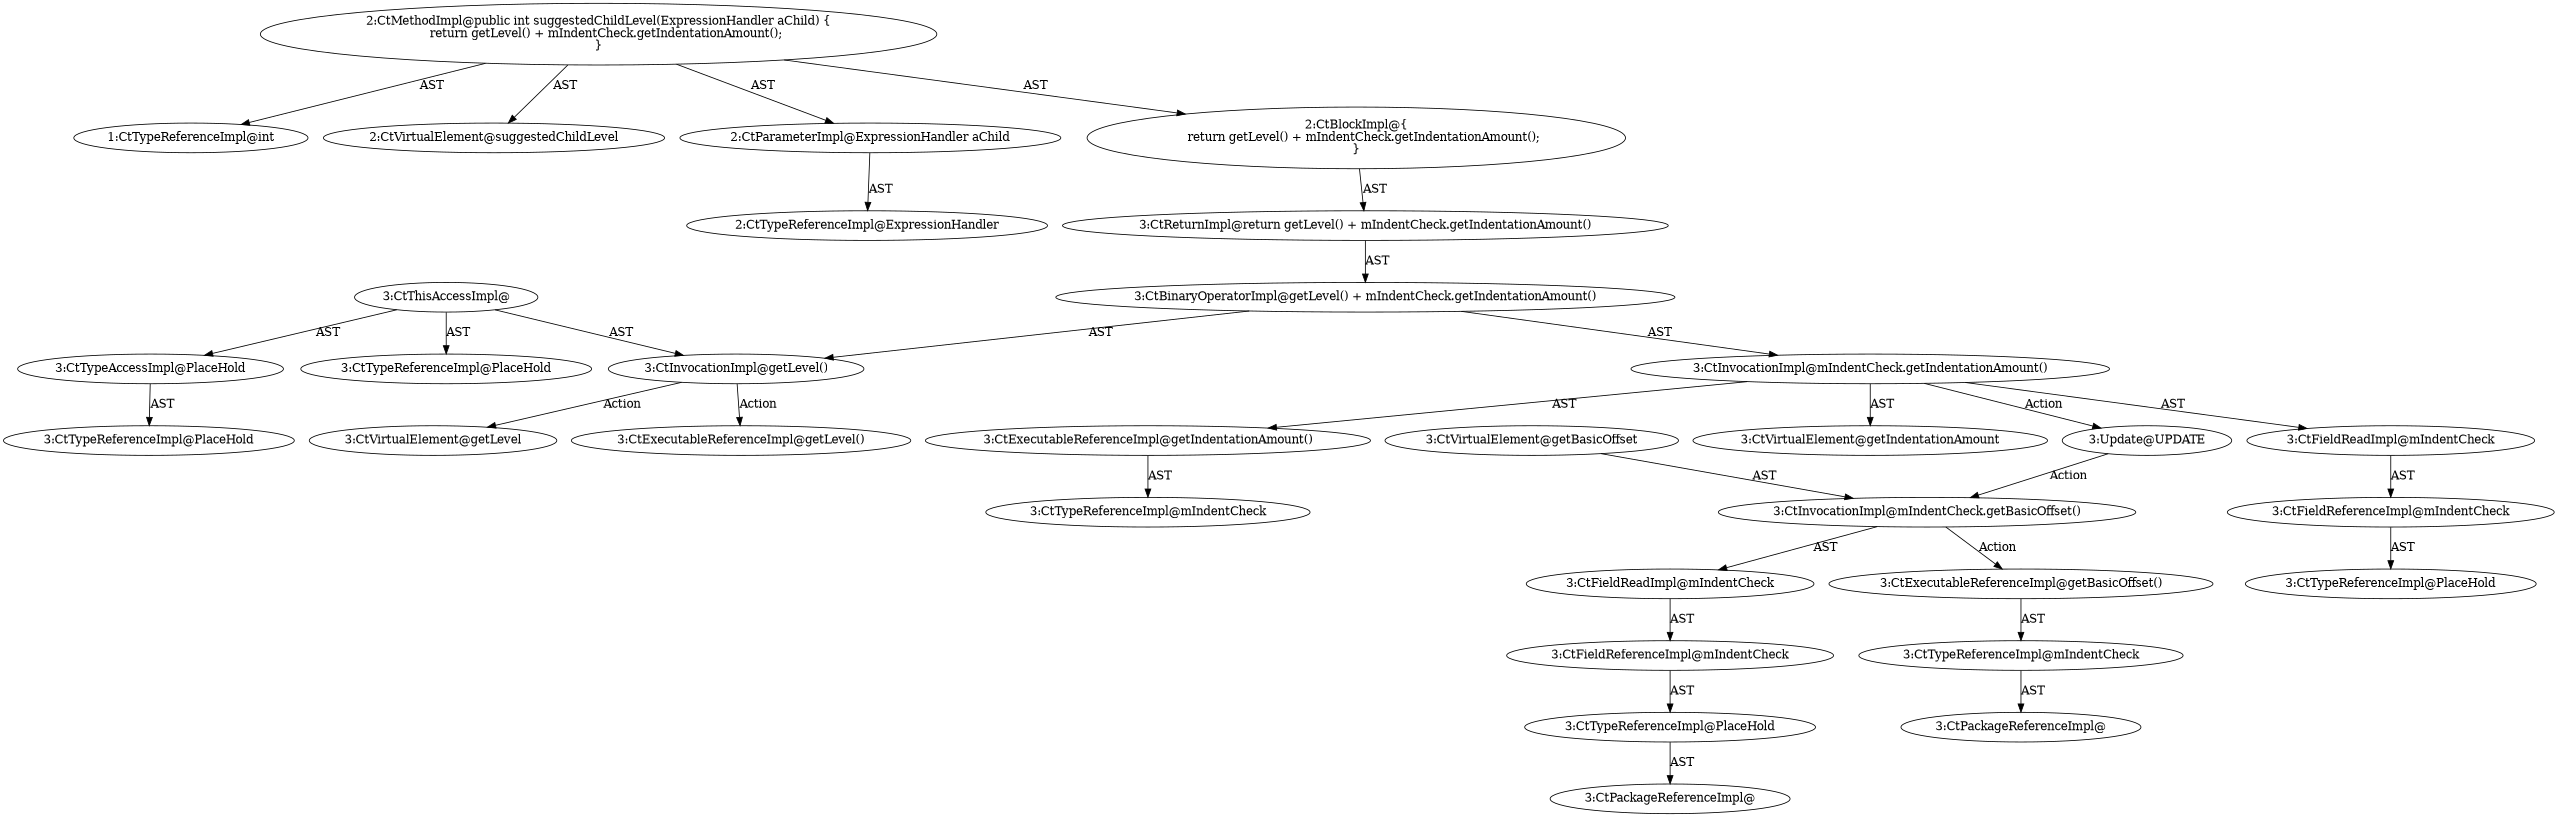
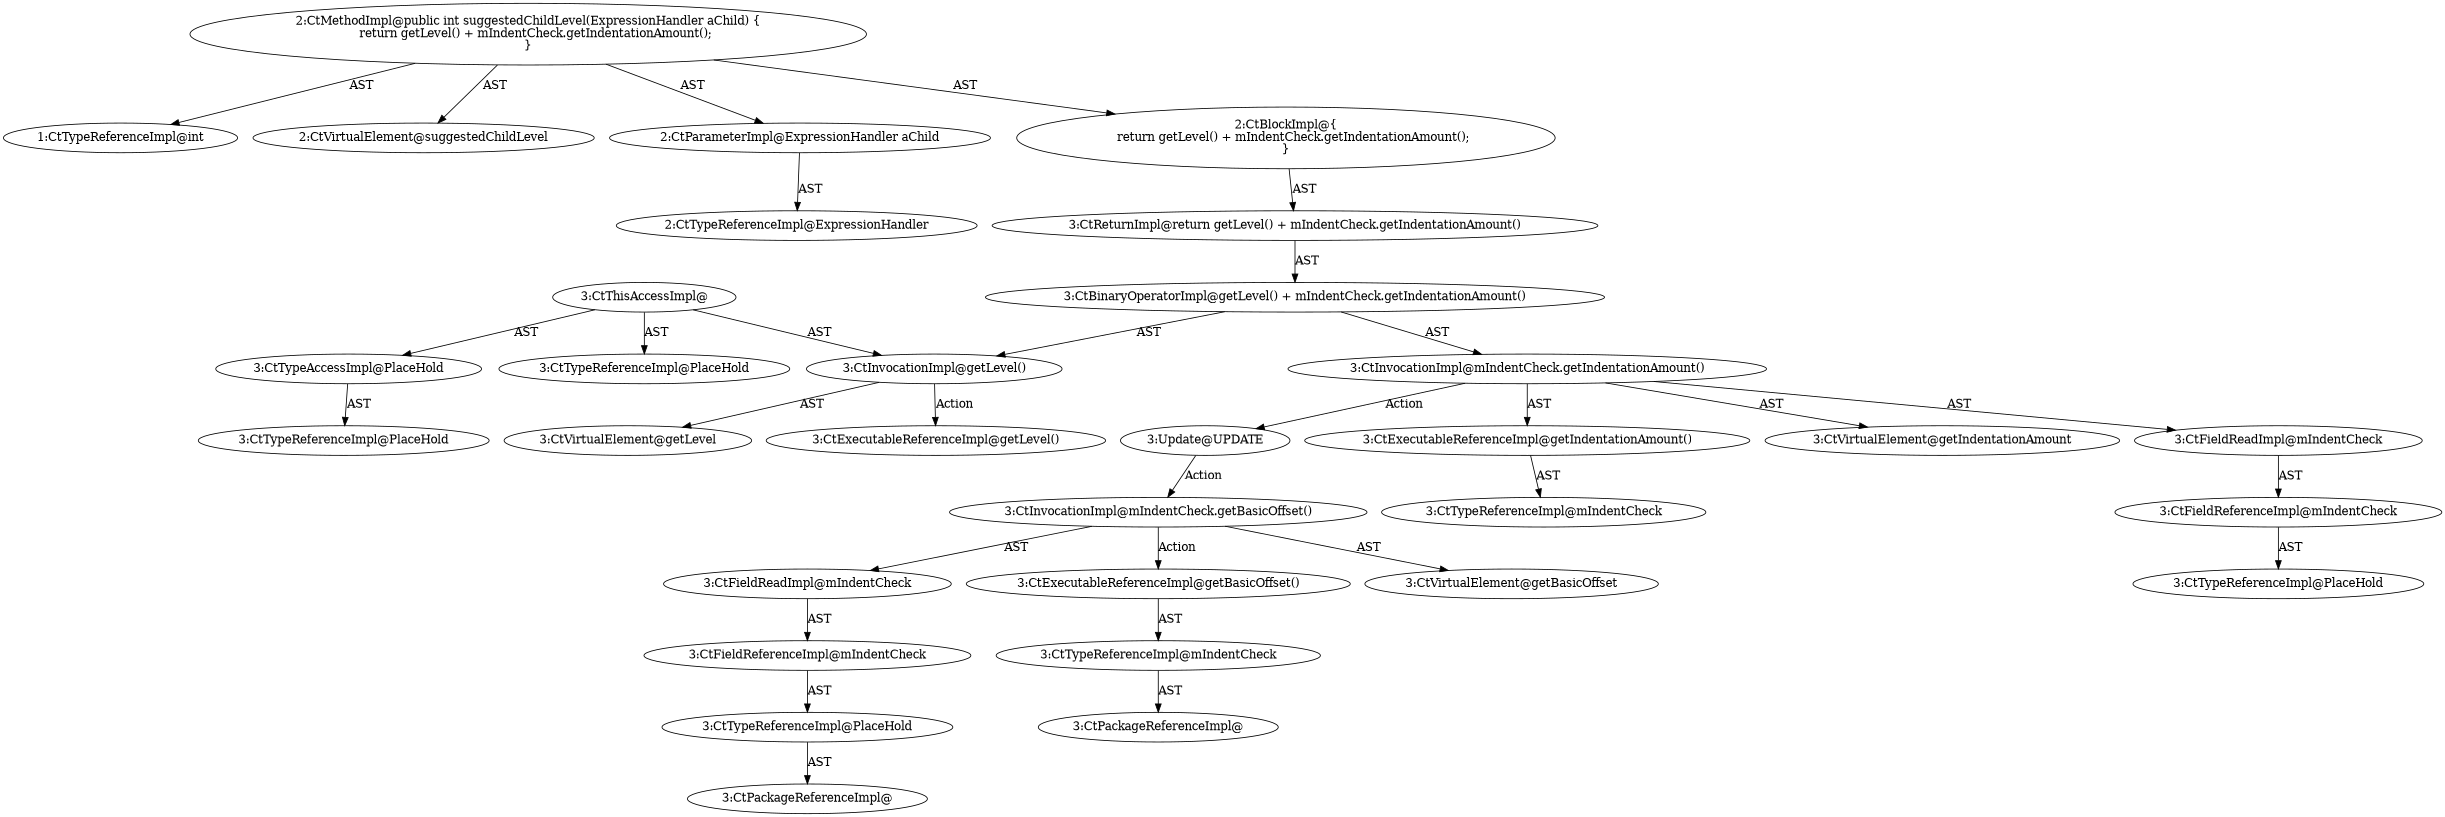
(622, 405) -> (812, 405)
(1723, 475) -> (1333, 548)
